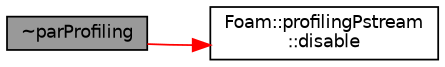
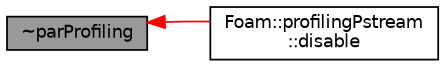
(170, 45) -> (188, 22)
